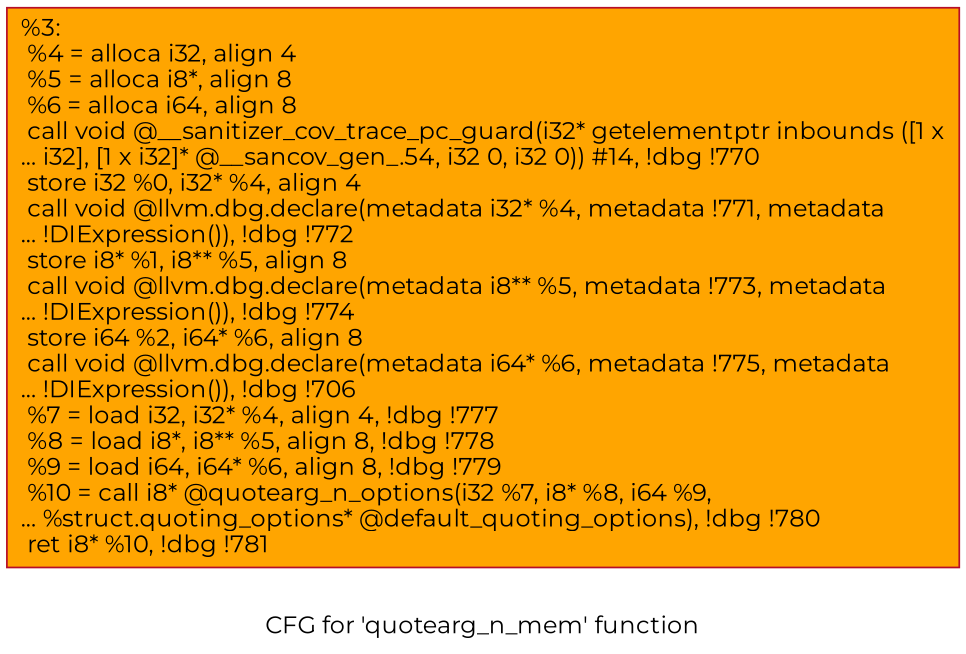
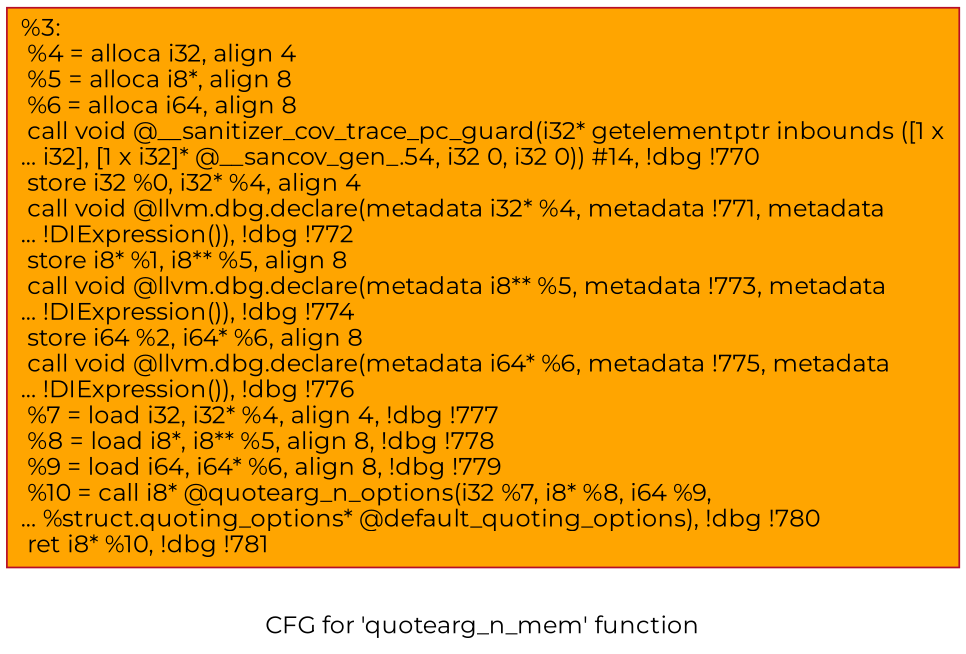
(189, 390) -> (188, 390)
